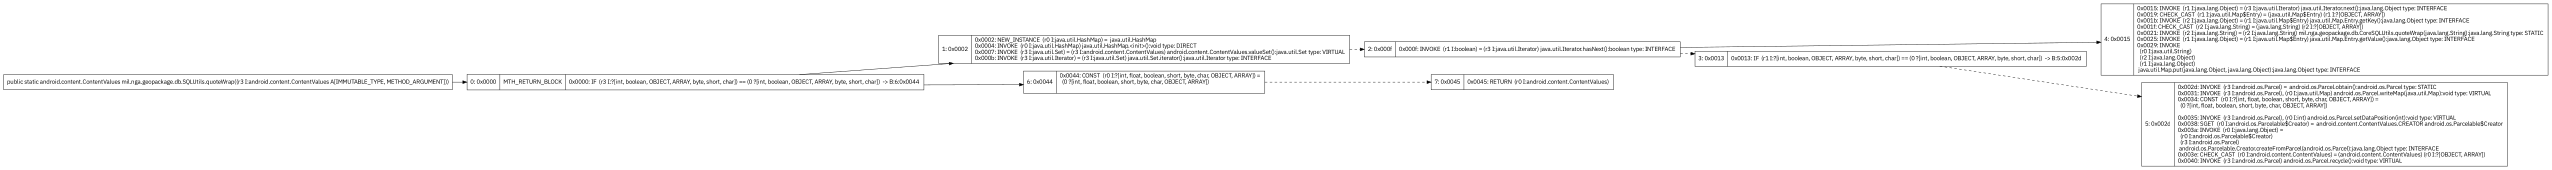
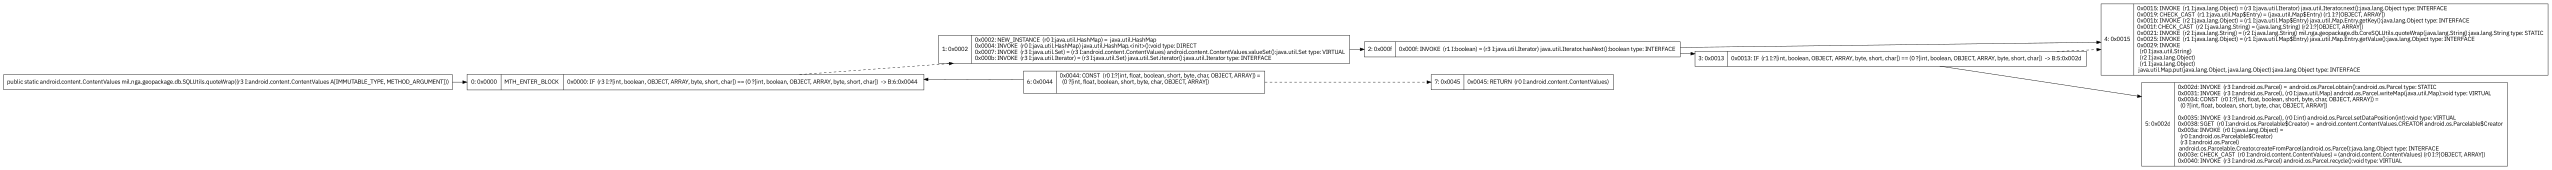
(1355, 49) -> (1355, 49)
none -> (2077, 51)
(1686, 54) -> (1686, 54)
(874, 69) -> (874, 69)
(2039, 81) -> (2039, 81)
(533, 82) -> (532, 82)
(972, 85) -> (976, 79)
